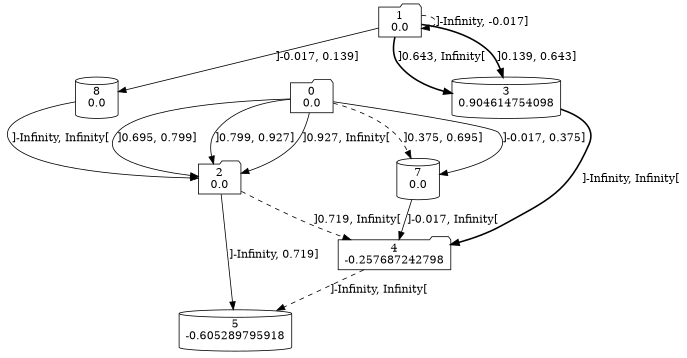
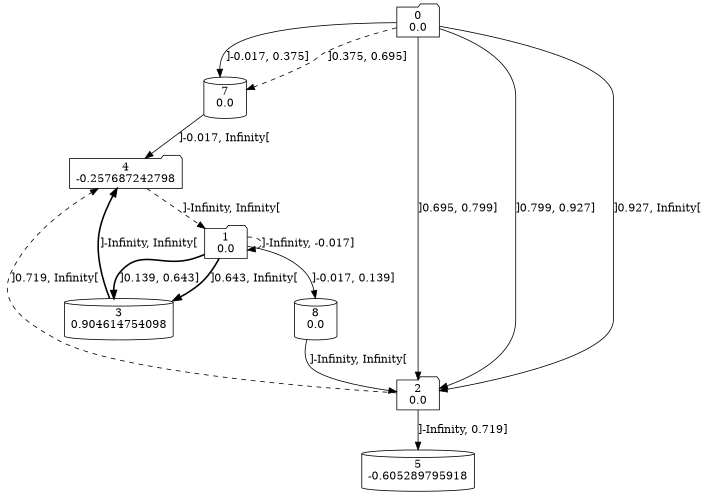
(324, 288) -> (173, 206)
